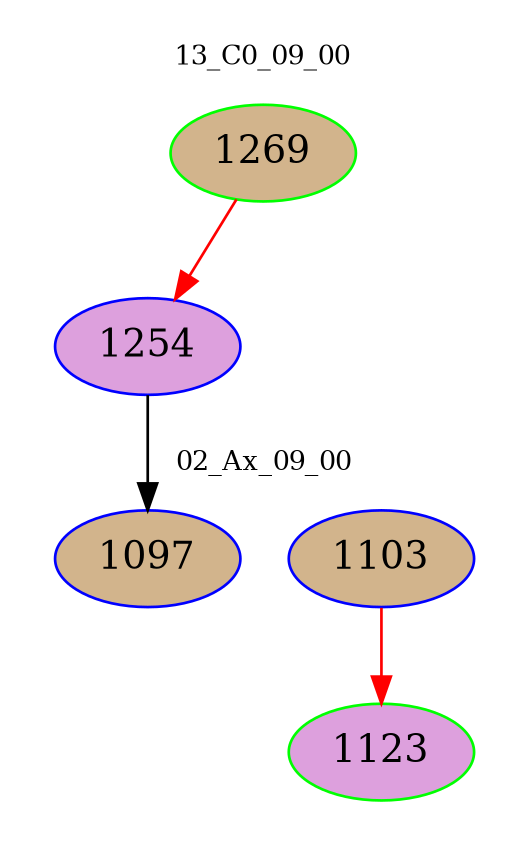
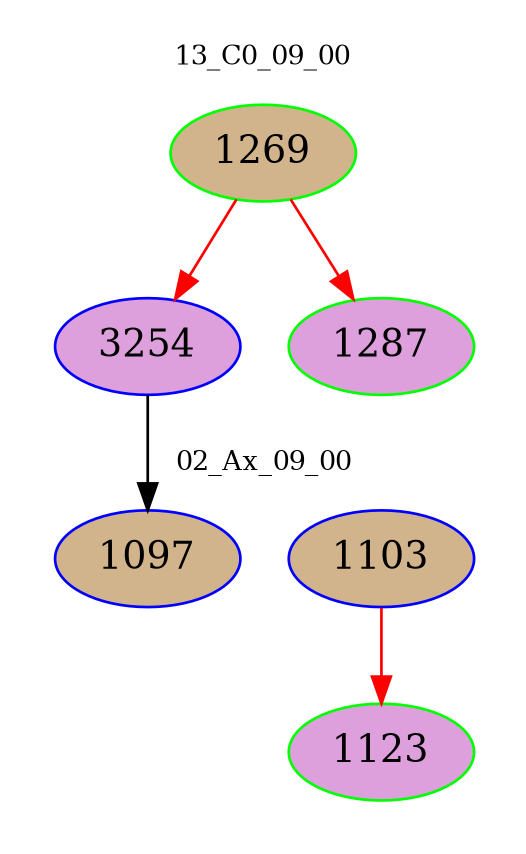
(148, 347) -> (148, 347)
none -> (381, 347)
